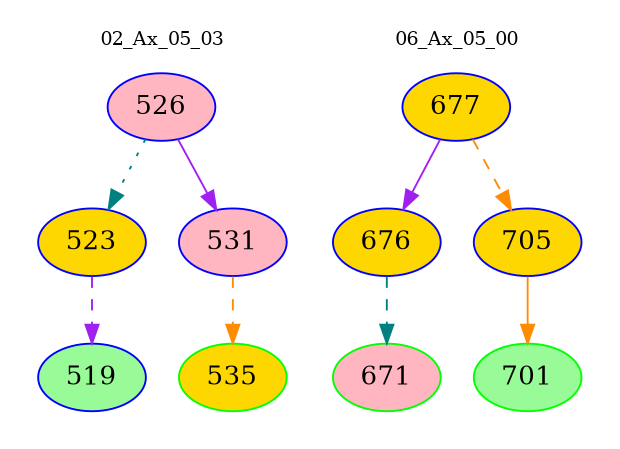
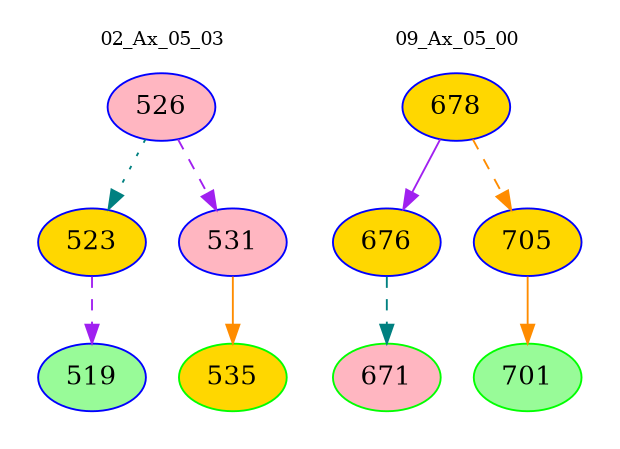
(457, 40) -> (457, 40)
(456, 107) -> (456, 107)
(193, 166) -> (193, 166)
(233, 301) -> (233, 301)
